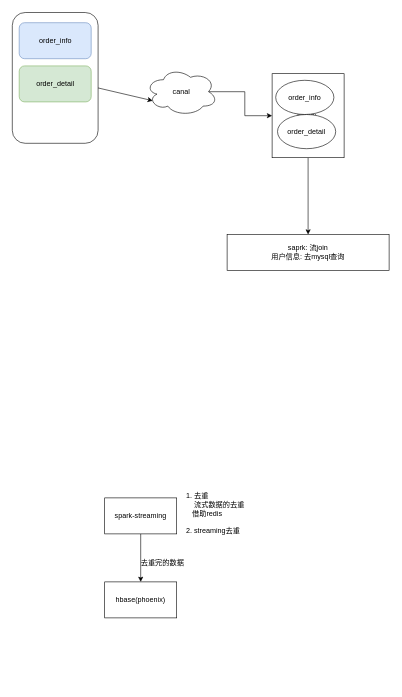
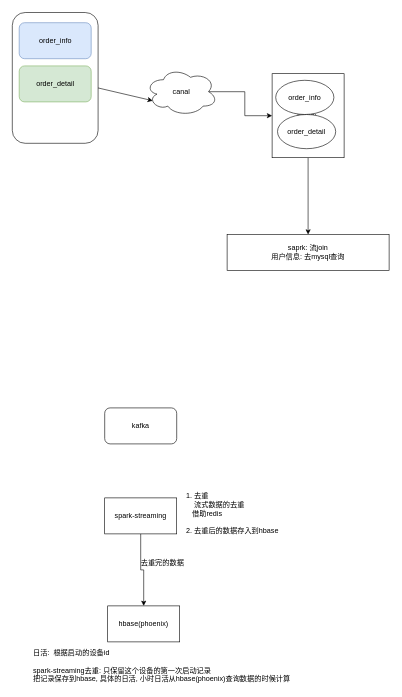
none -> (141, 426)
(215, 518) -> (233, 518)
(141, 600) -> (144, 624)
none -> (164, 666)
